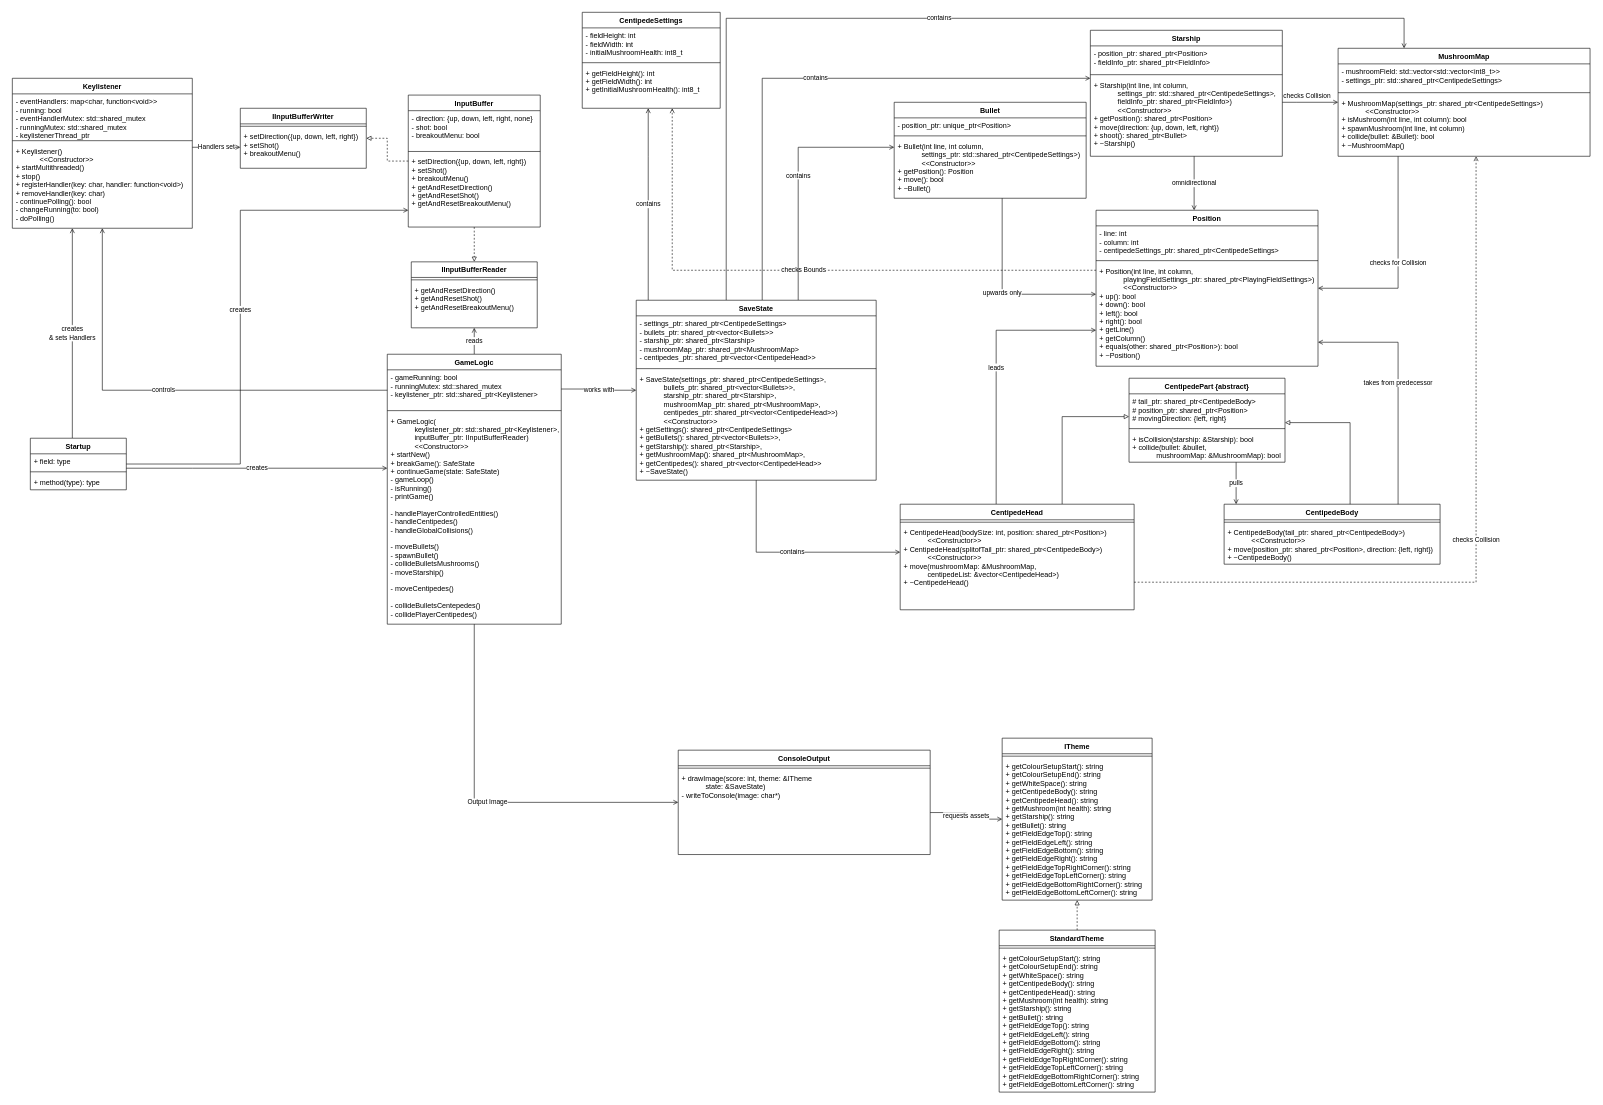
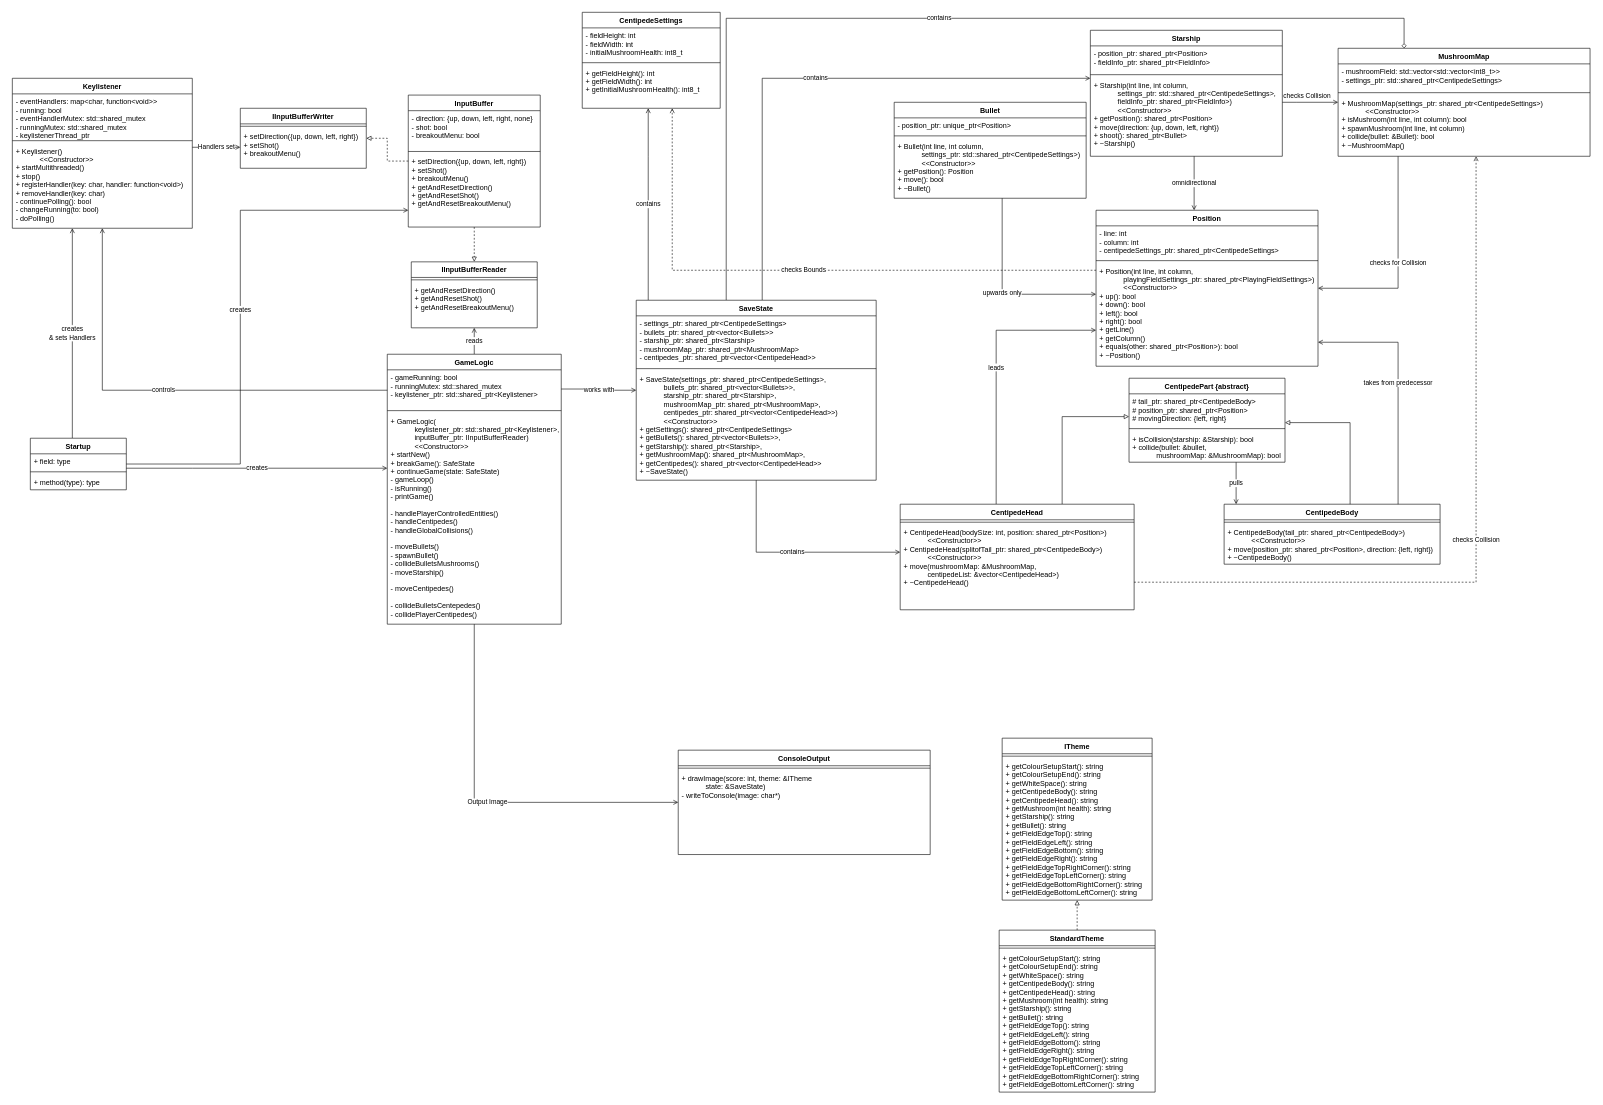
(1404, 44) -> (1404, 43)
(798, 177) -> none
(966, 815) -> none
